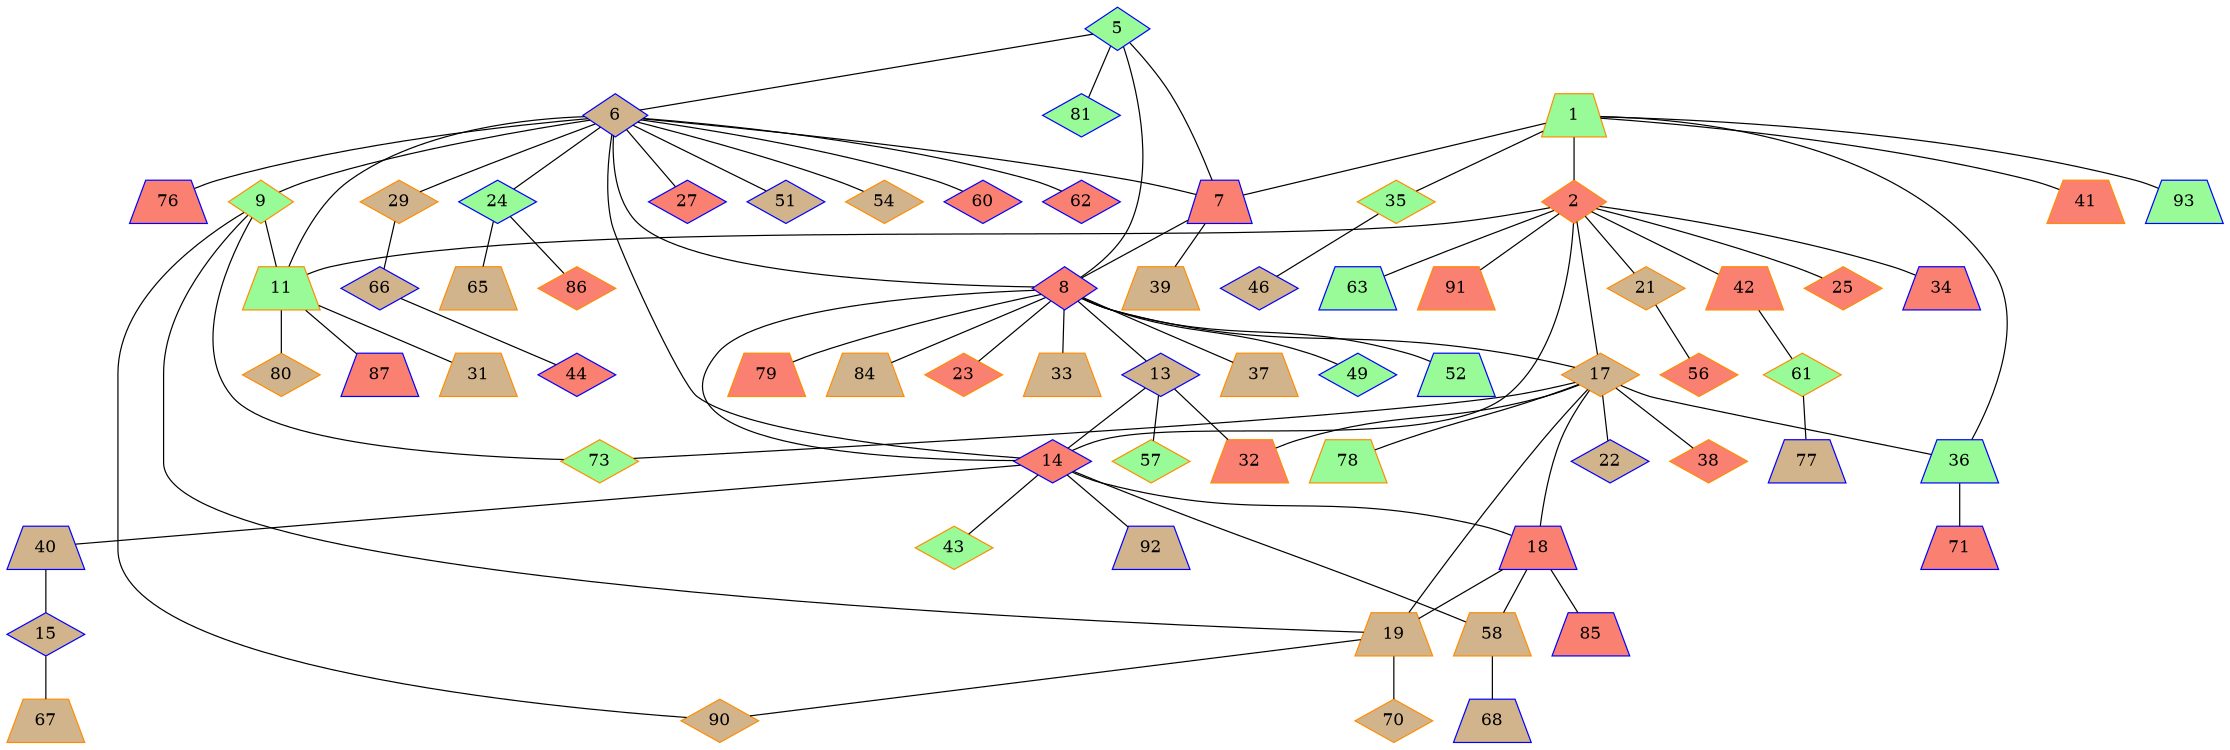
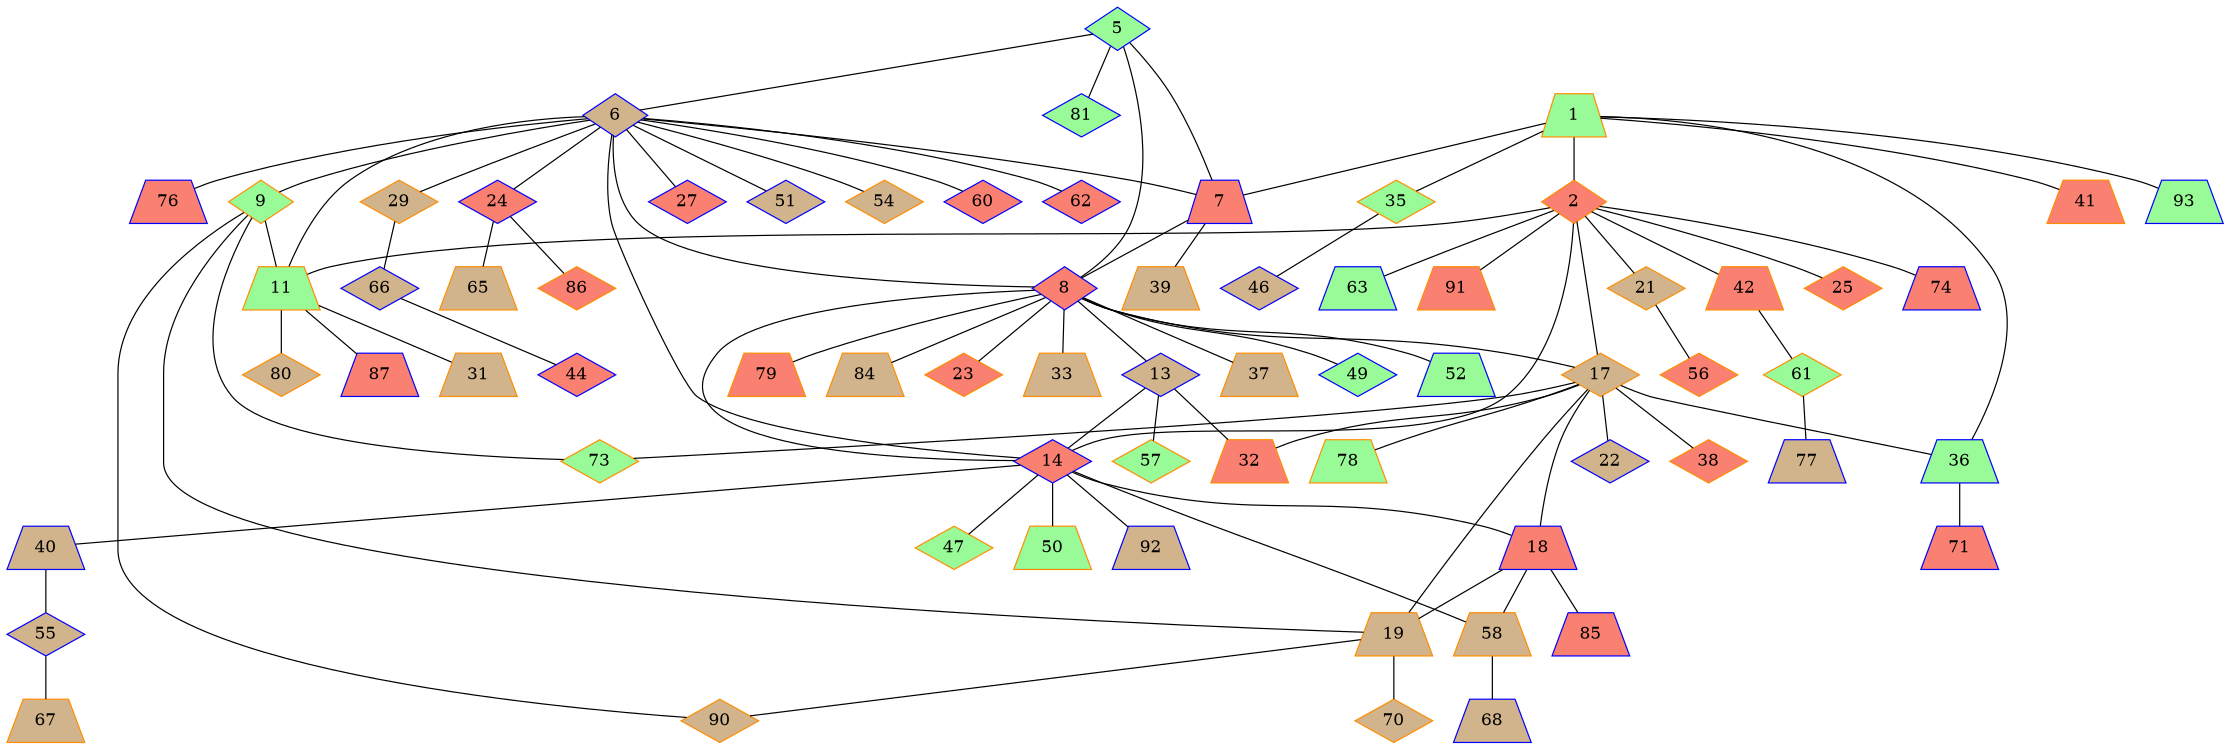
(498, 202) -> (498, 202)
(1942, 288) -> (1942, 288)
(954, 548) -> (954, 548)
none -> (1053, 548)
(46, 634) -> (46, 634)
